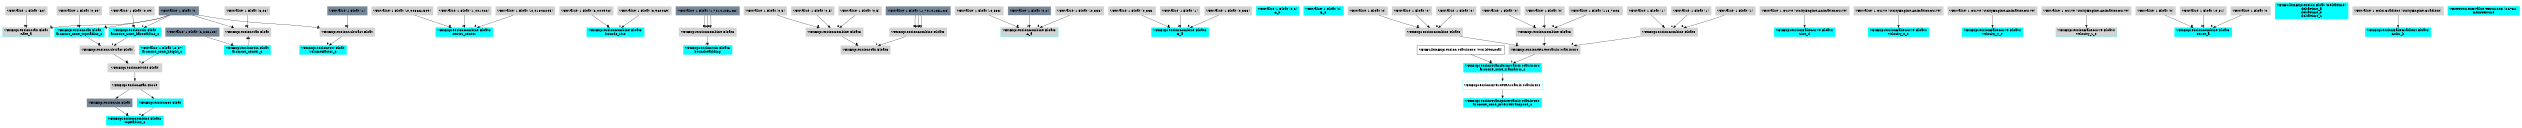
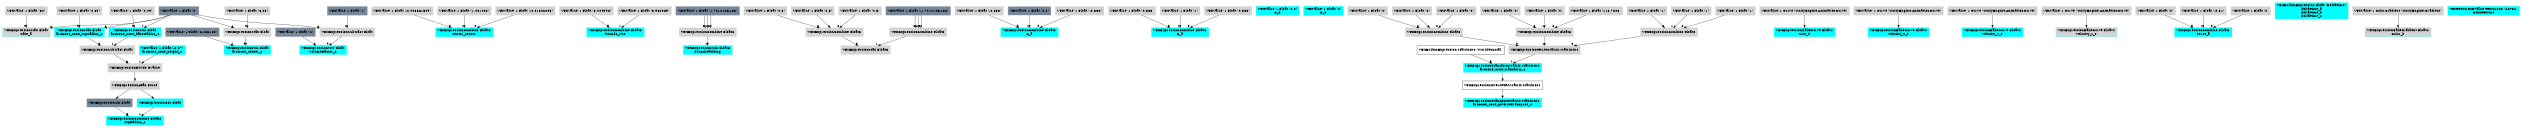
none -> (295, 32)
(1029, 32) -> (1029, 32)
(2398, 32) -> (2398, 32)
(249, 42) -> (246, 40)
(135, 68) -> (135, 68)
(1503, 85) -> (1503, 85)
